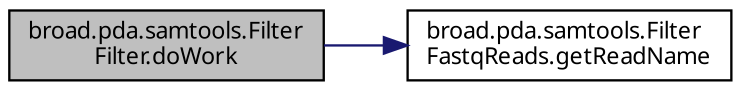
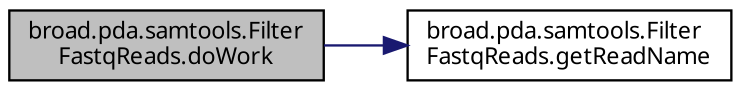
(167, 45) -> (167, 45)
